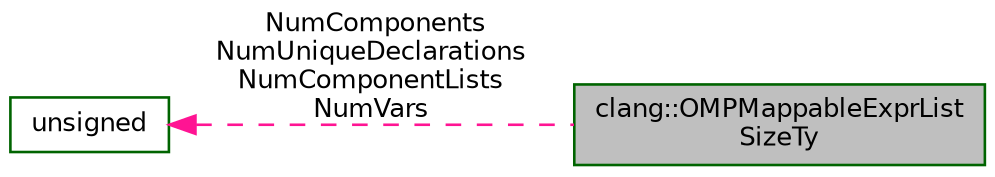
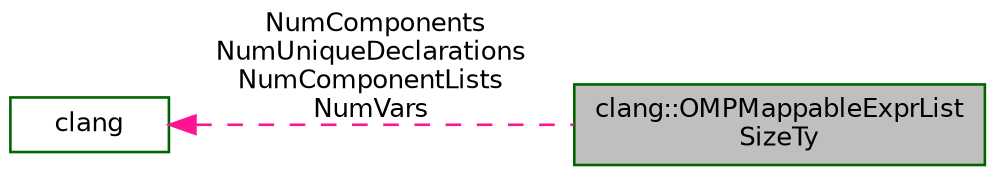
(90, 125) -> (90, 125)
